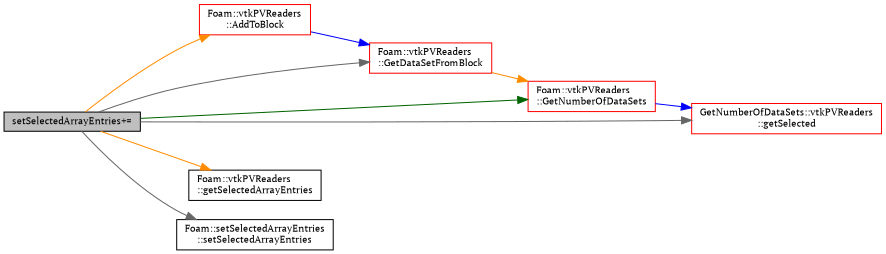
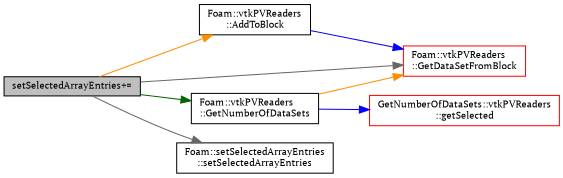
(255, 20) -> (255, 20)
(505, 76) -> (356, 86)
(592, 96) -> (255, 109)
(411, 122) -> none
(255, 185) -> none
